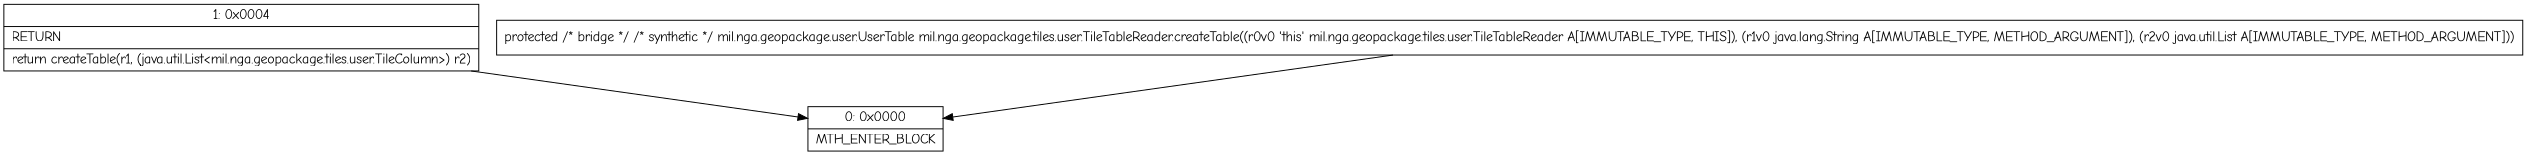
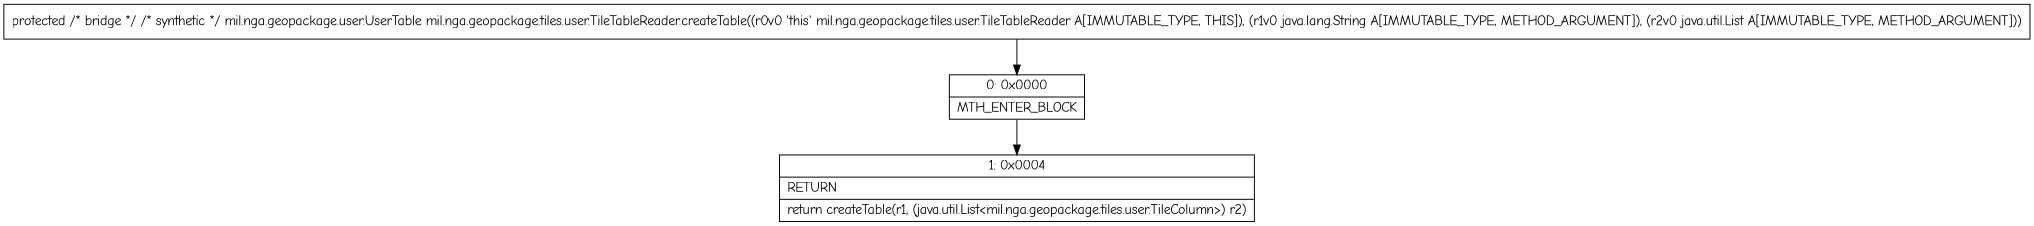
(635, 94) -> (1017, 132)
